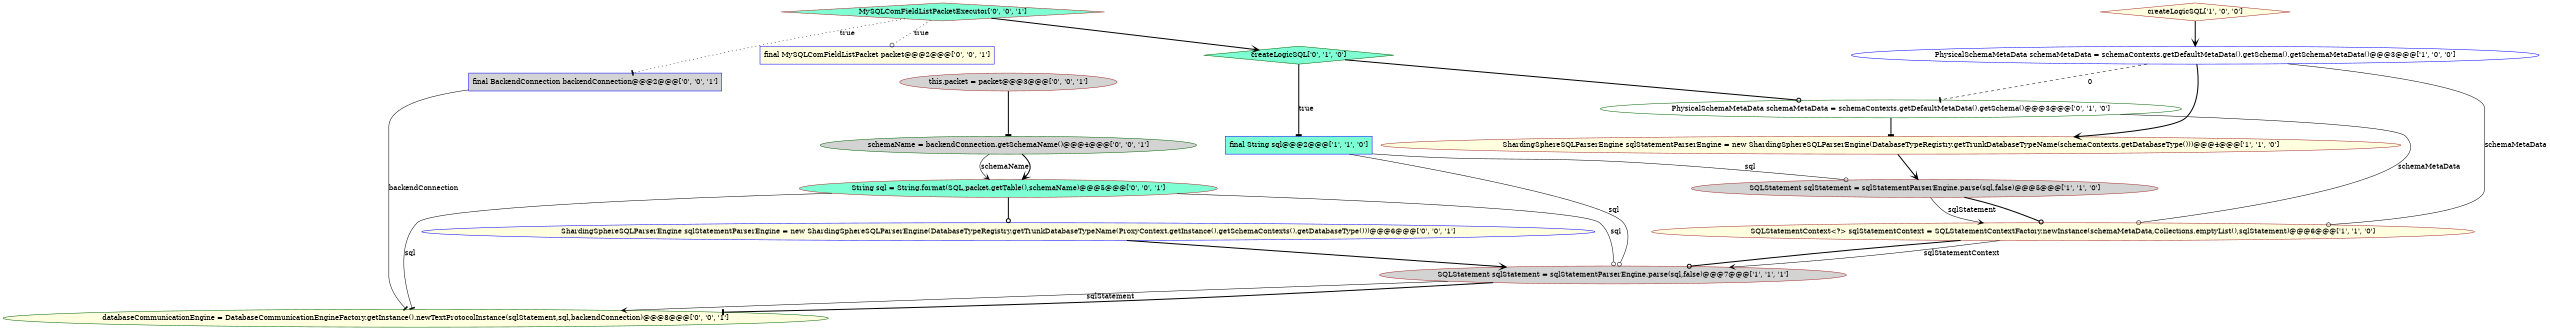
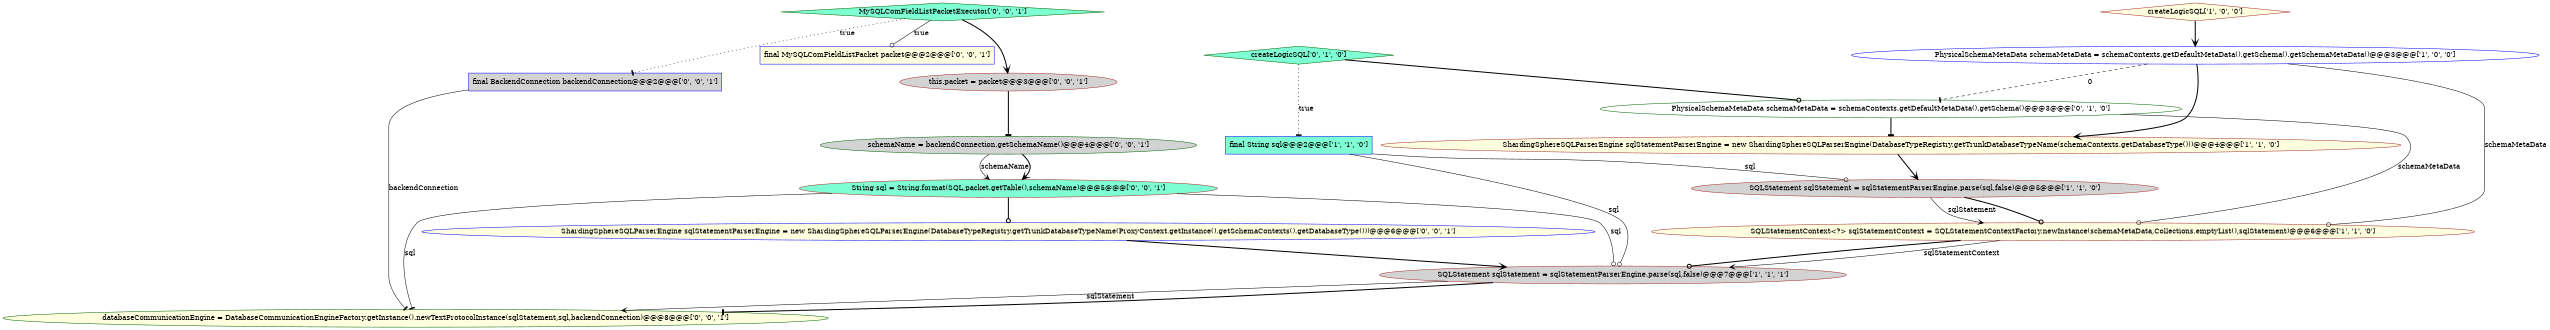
(943, 12) -> (943, 12)
(912, 32) -> (912, 32)
(1123, 34) -> (991, 38)
(1299, 99) -> (1299, 99)
